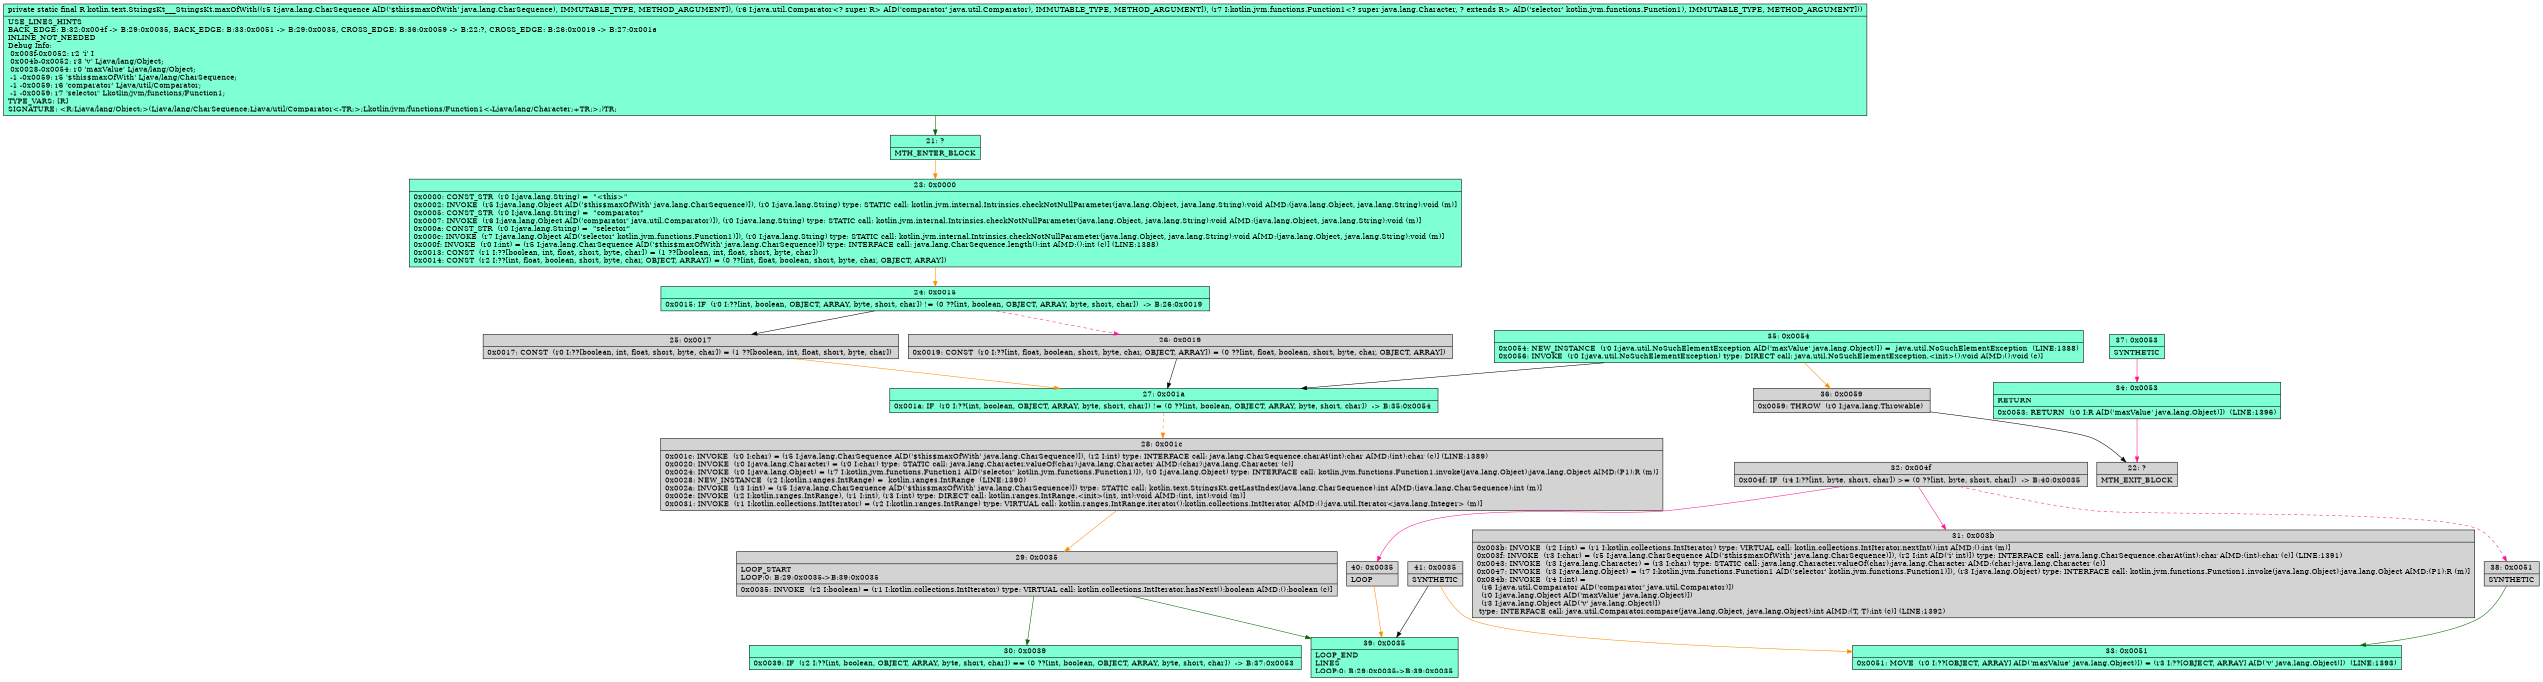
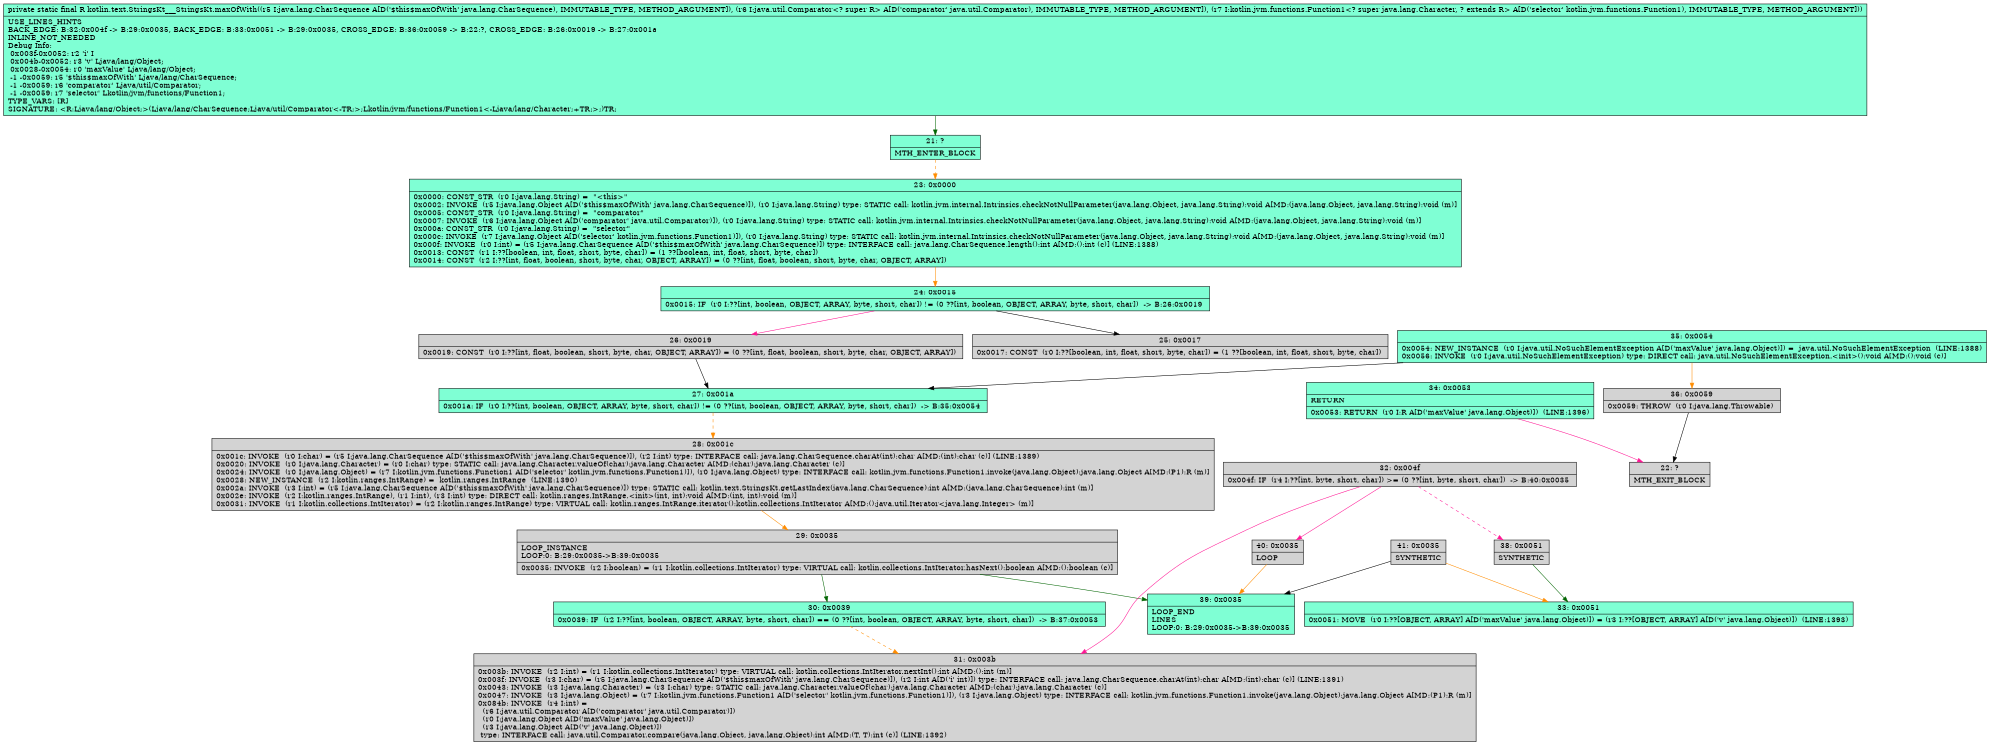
(935, 167) -> (935, 167)
(1055, 322) -> (816, 322)
(2137, 347) -> none
(925, 373) -> none
(766, 570) -> (555, 548)
none -> (872, 639)
